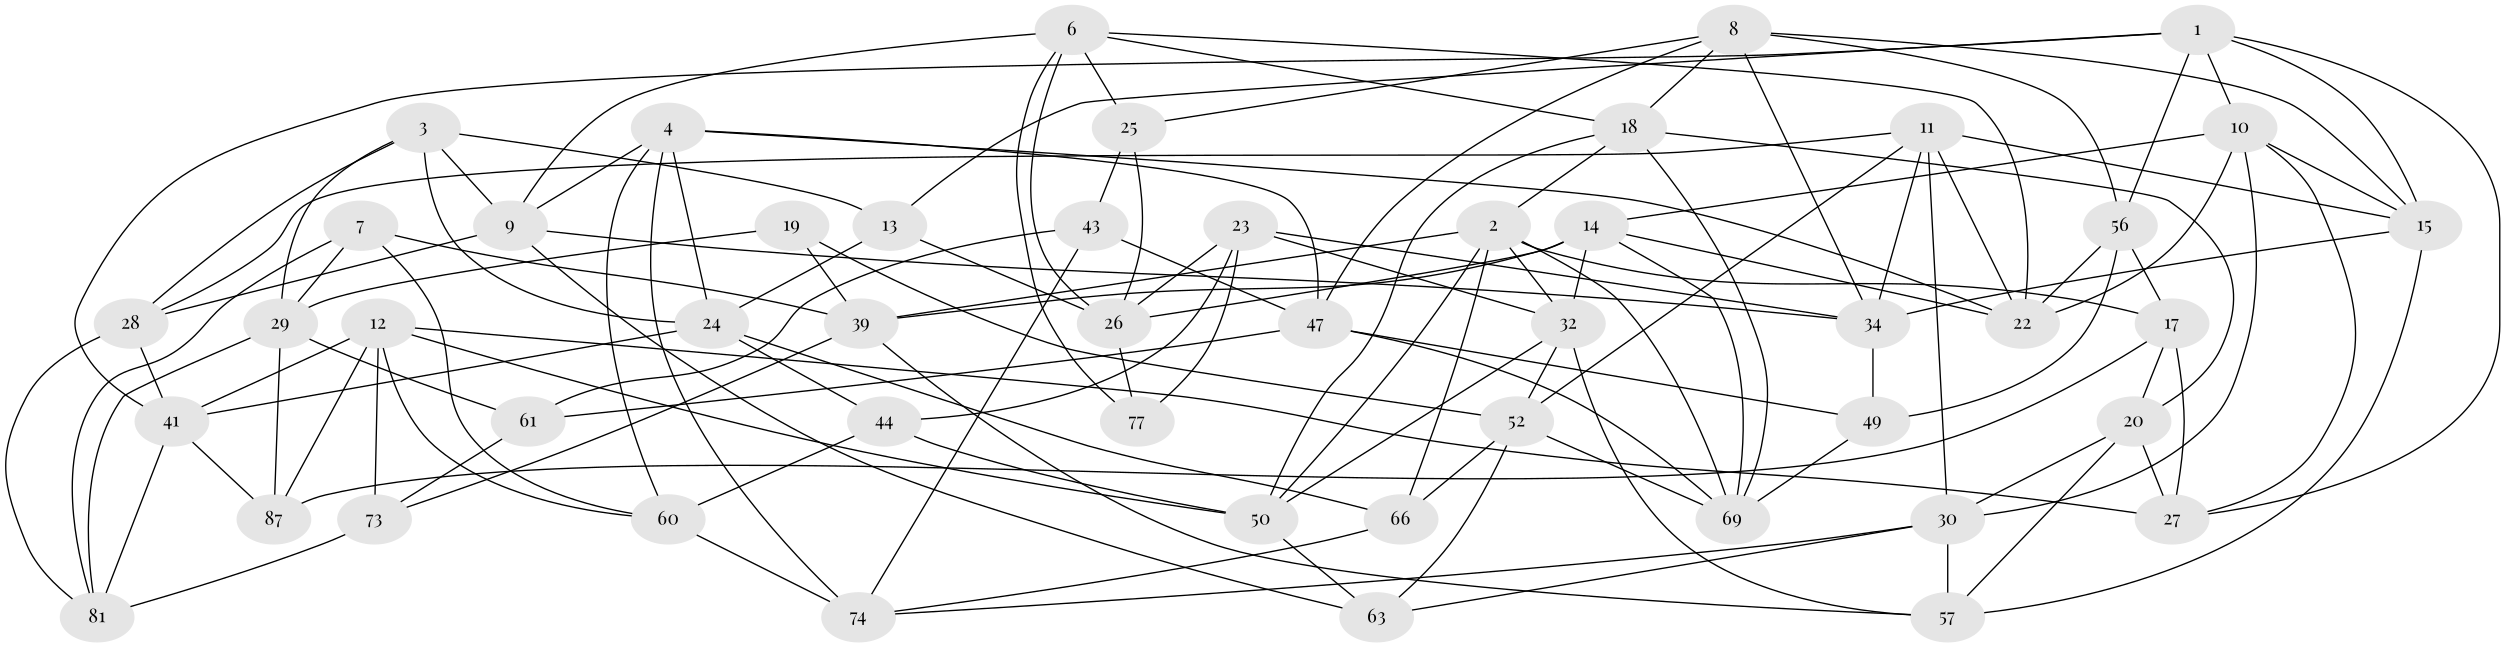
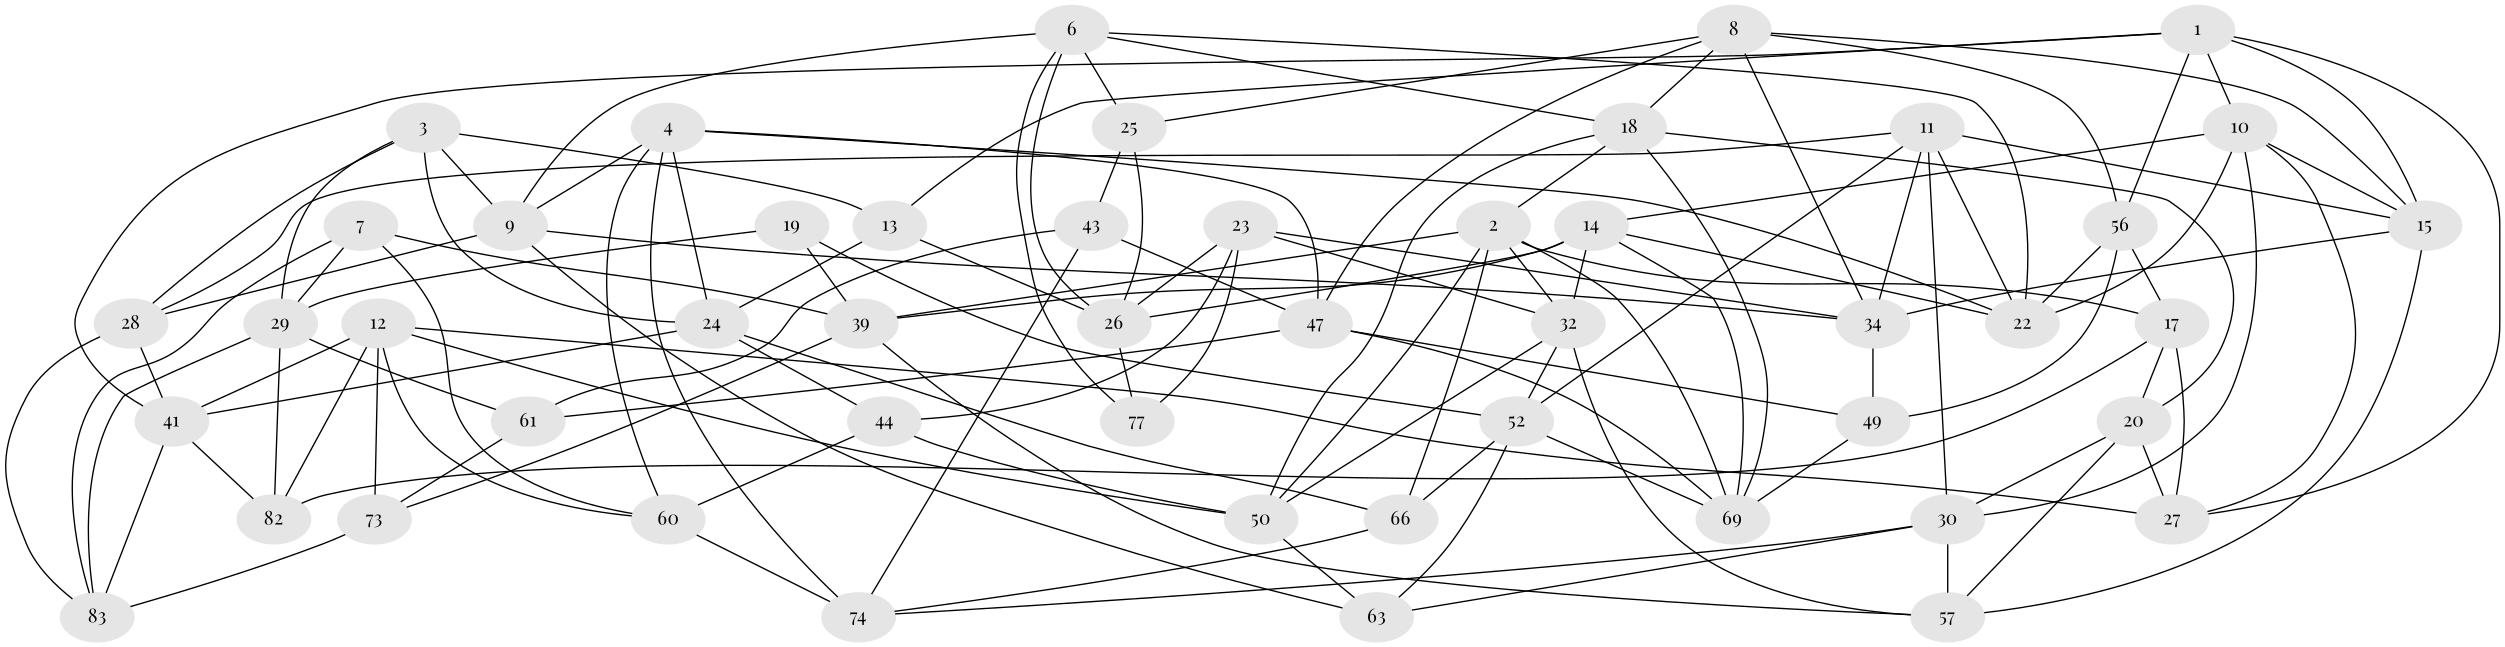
(274, 519) -> (274, 519)
(97, 617) -> (97, 617)
